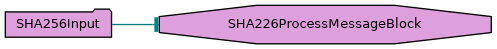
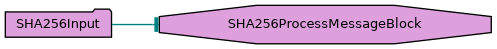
(325, 25) -> (325, 25)
